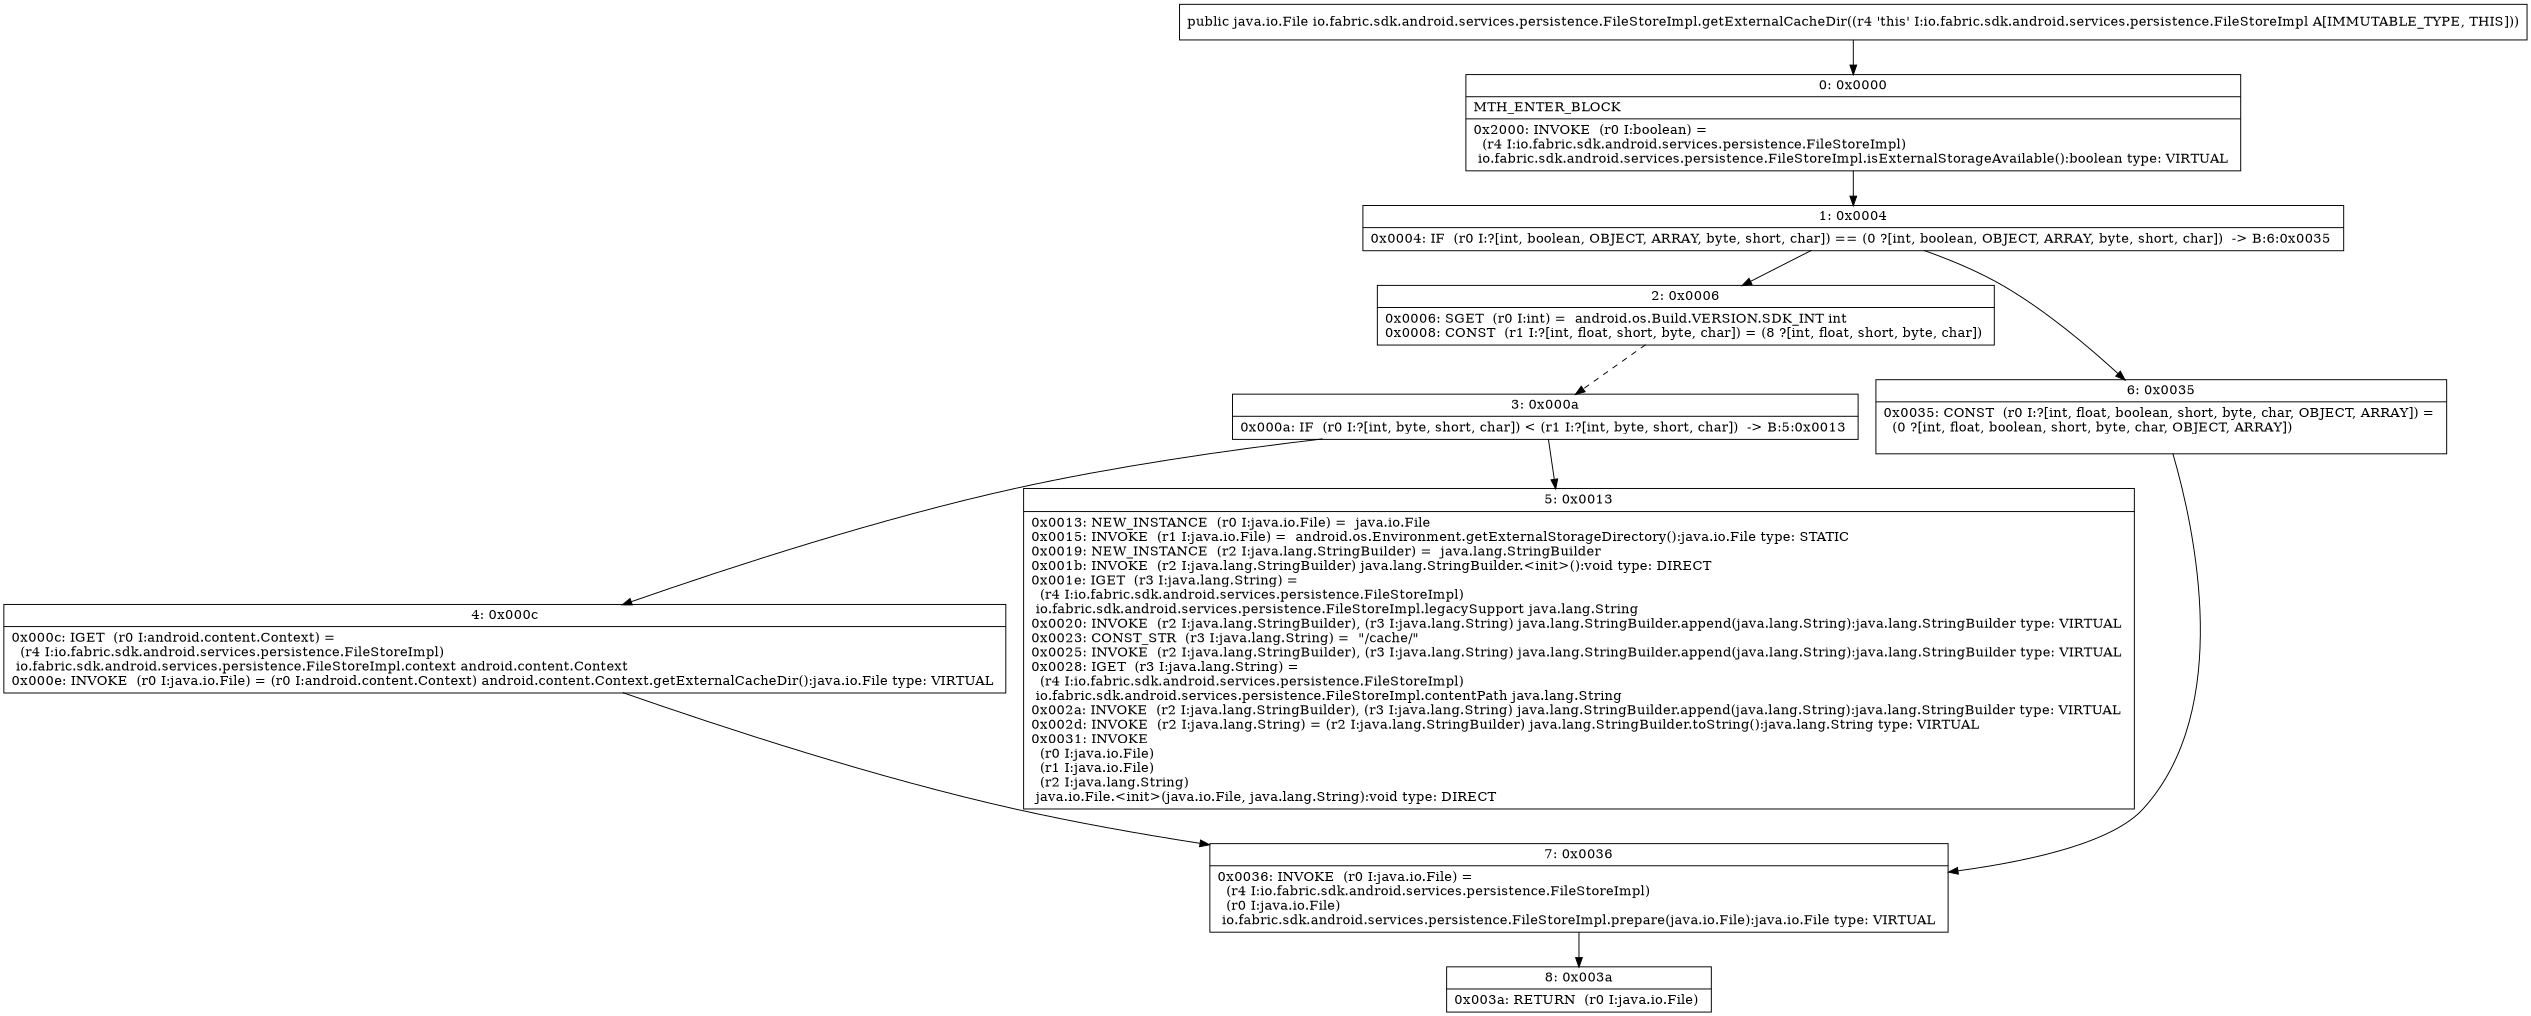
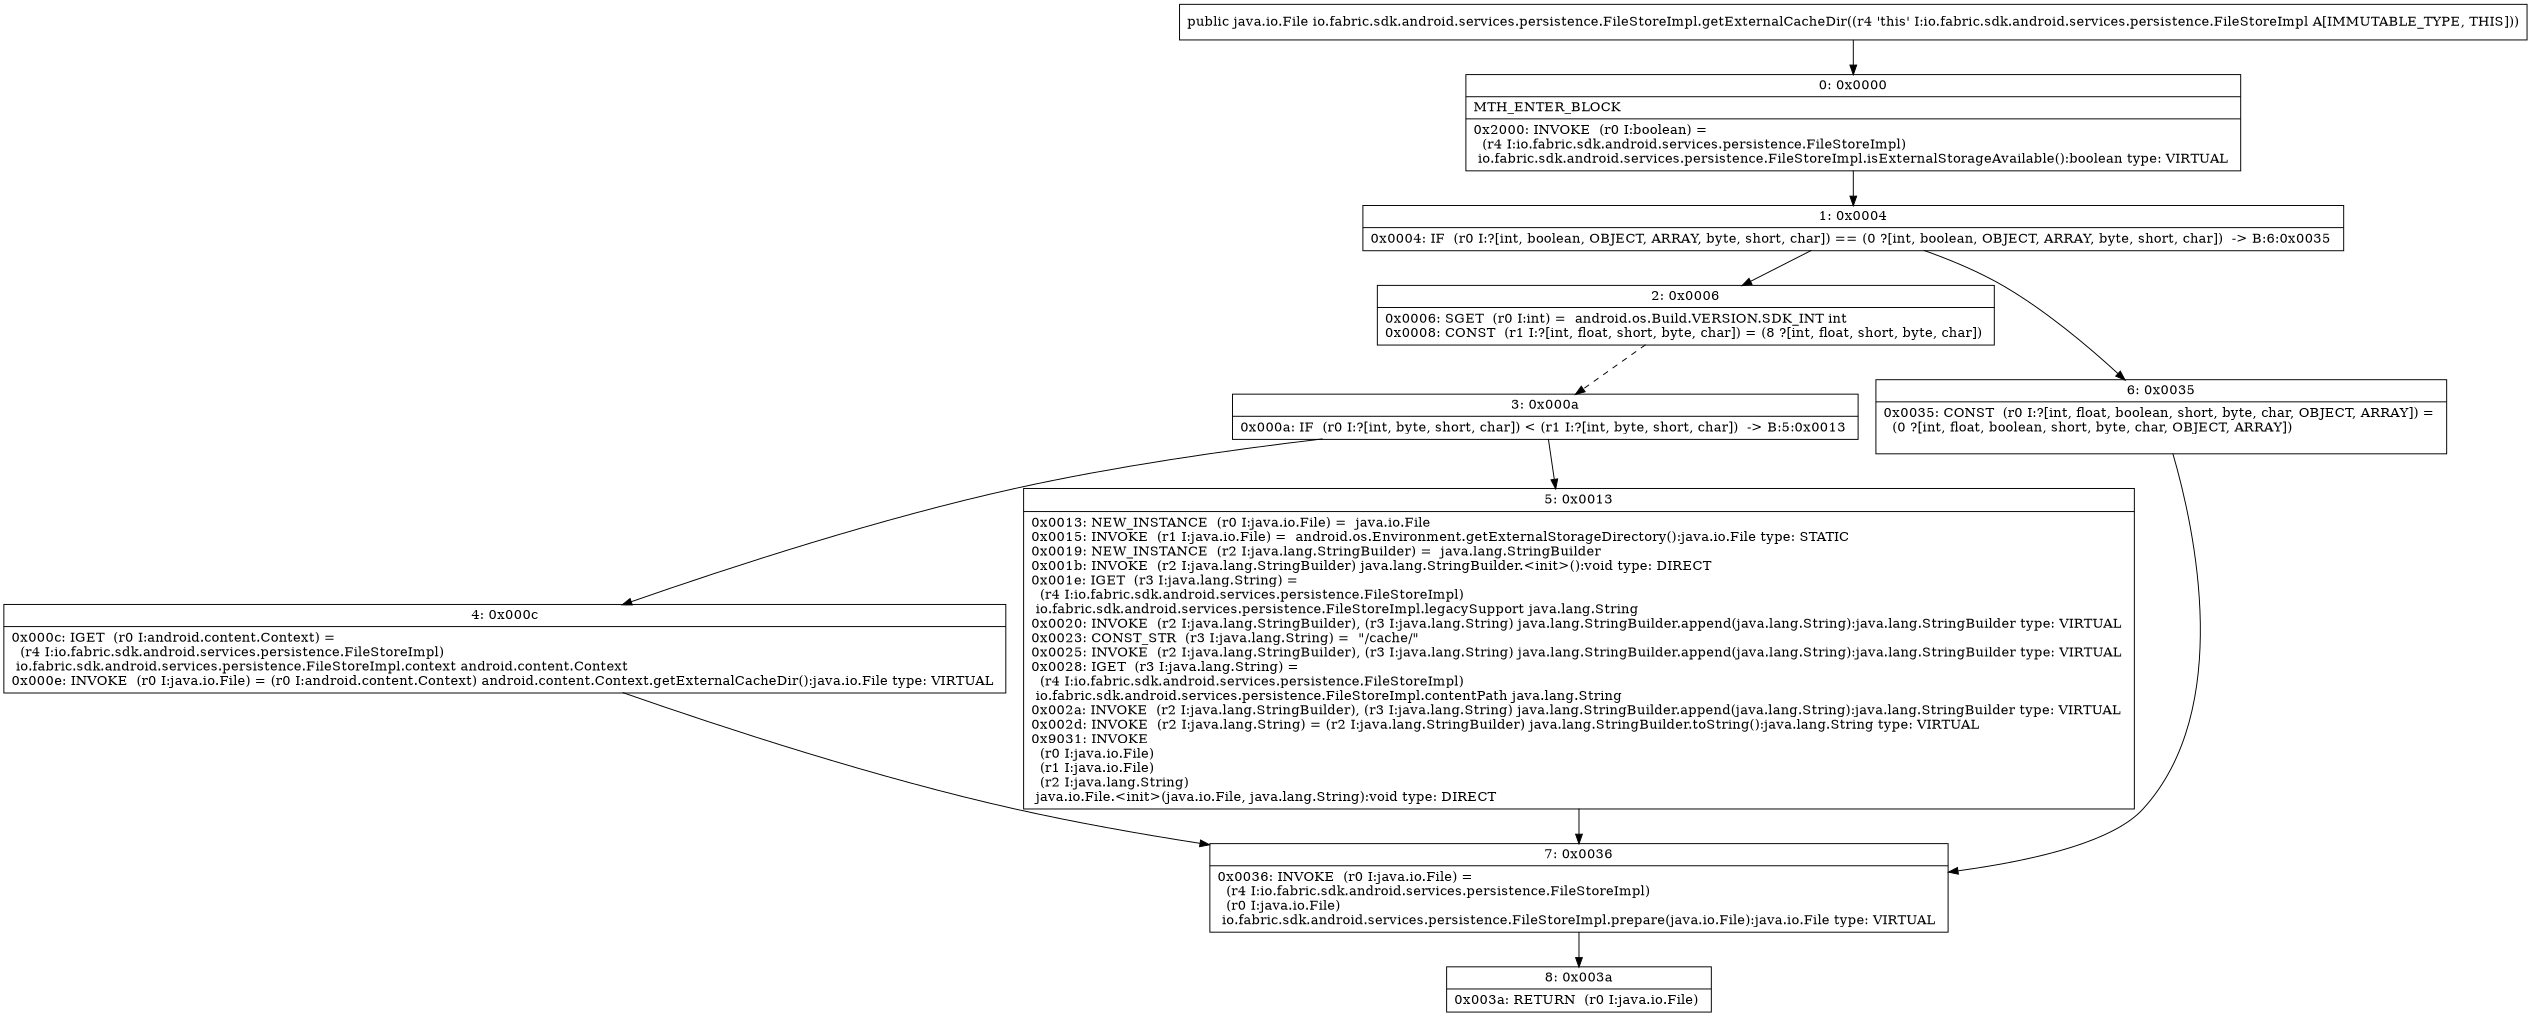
(1094, 739) -> (1094, 739)
none -> (1579, 821)
